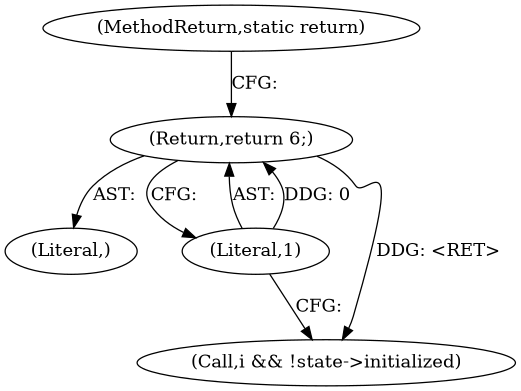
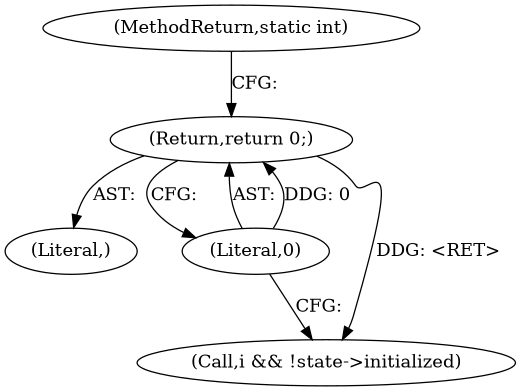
(231, 28) -> (231, 28)
(231, 140) -> (231, 140)
(256, 251) -> (256, 251)
